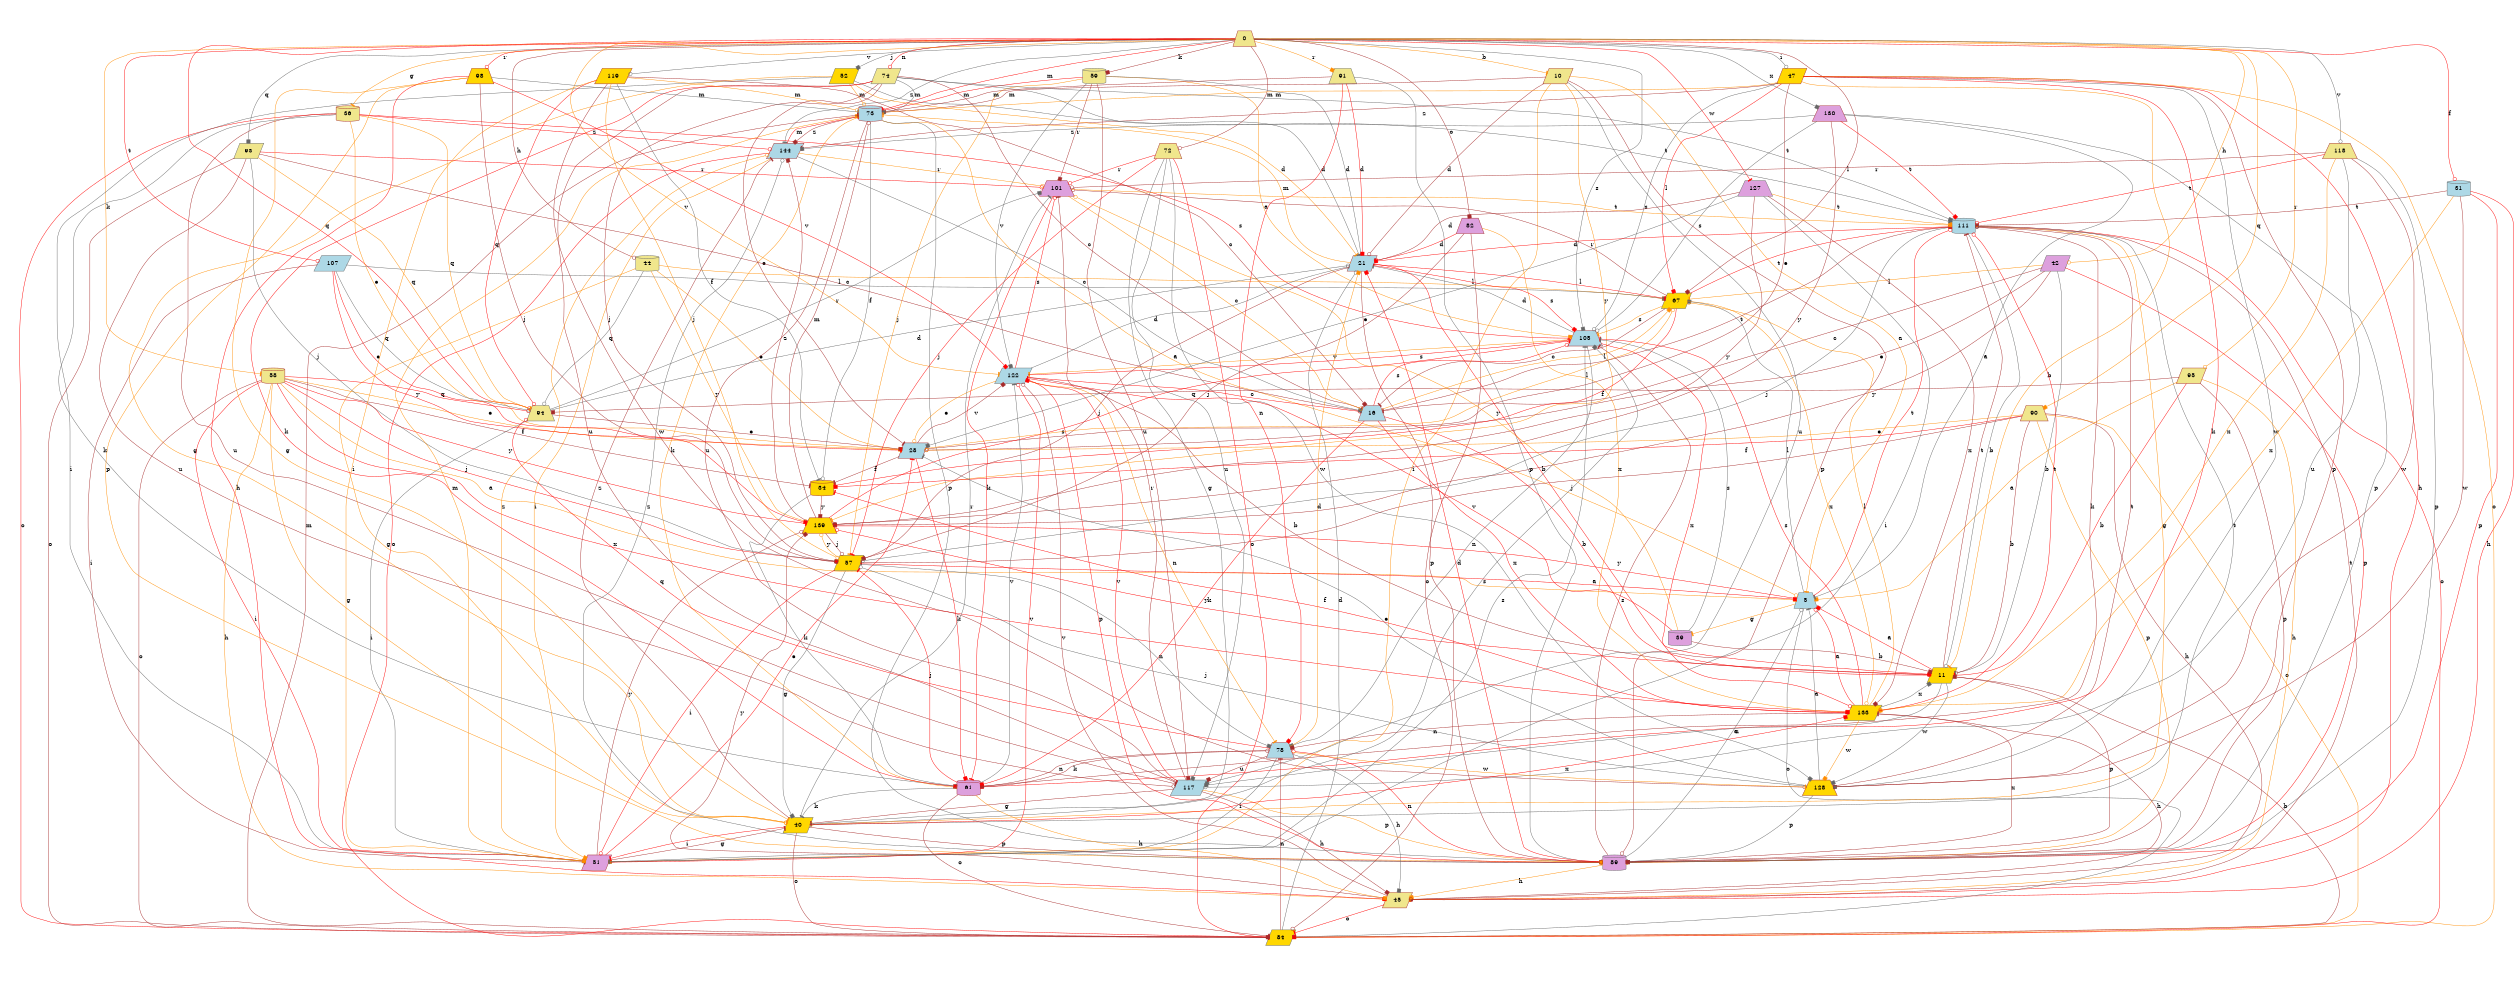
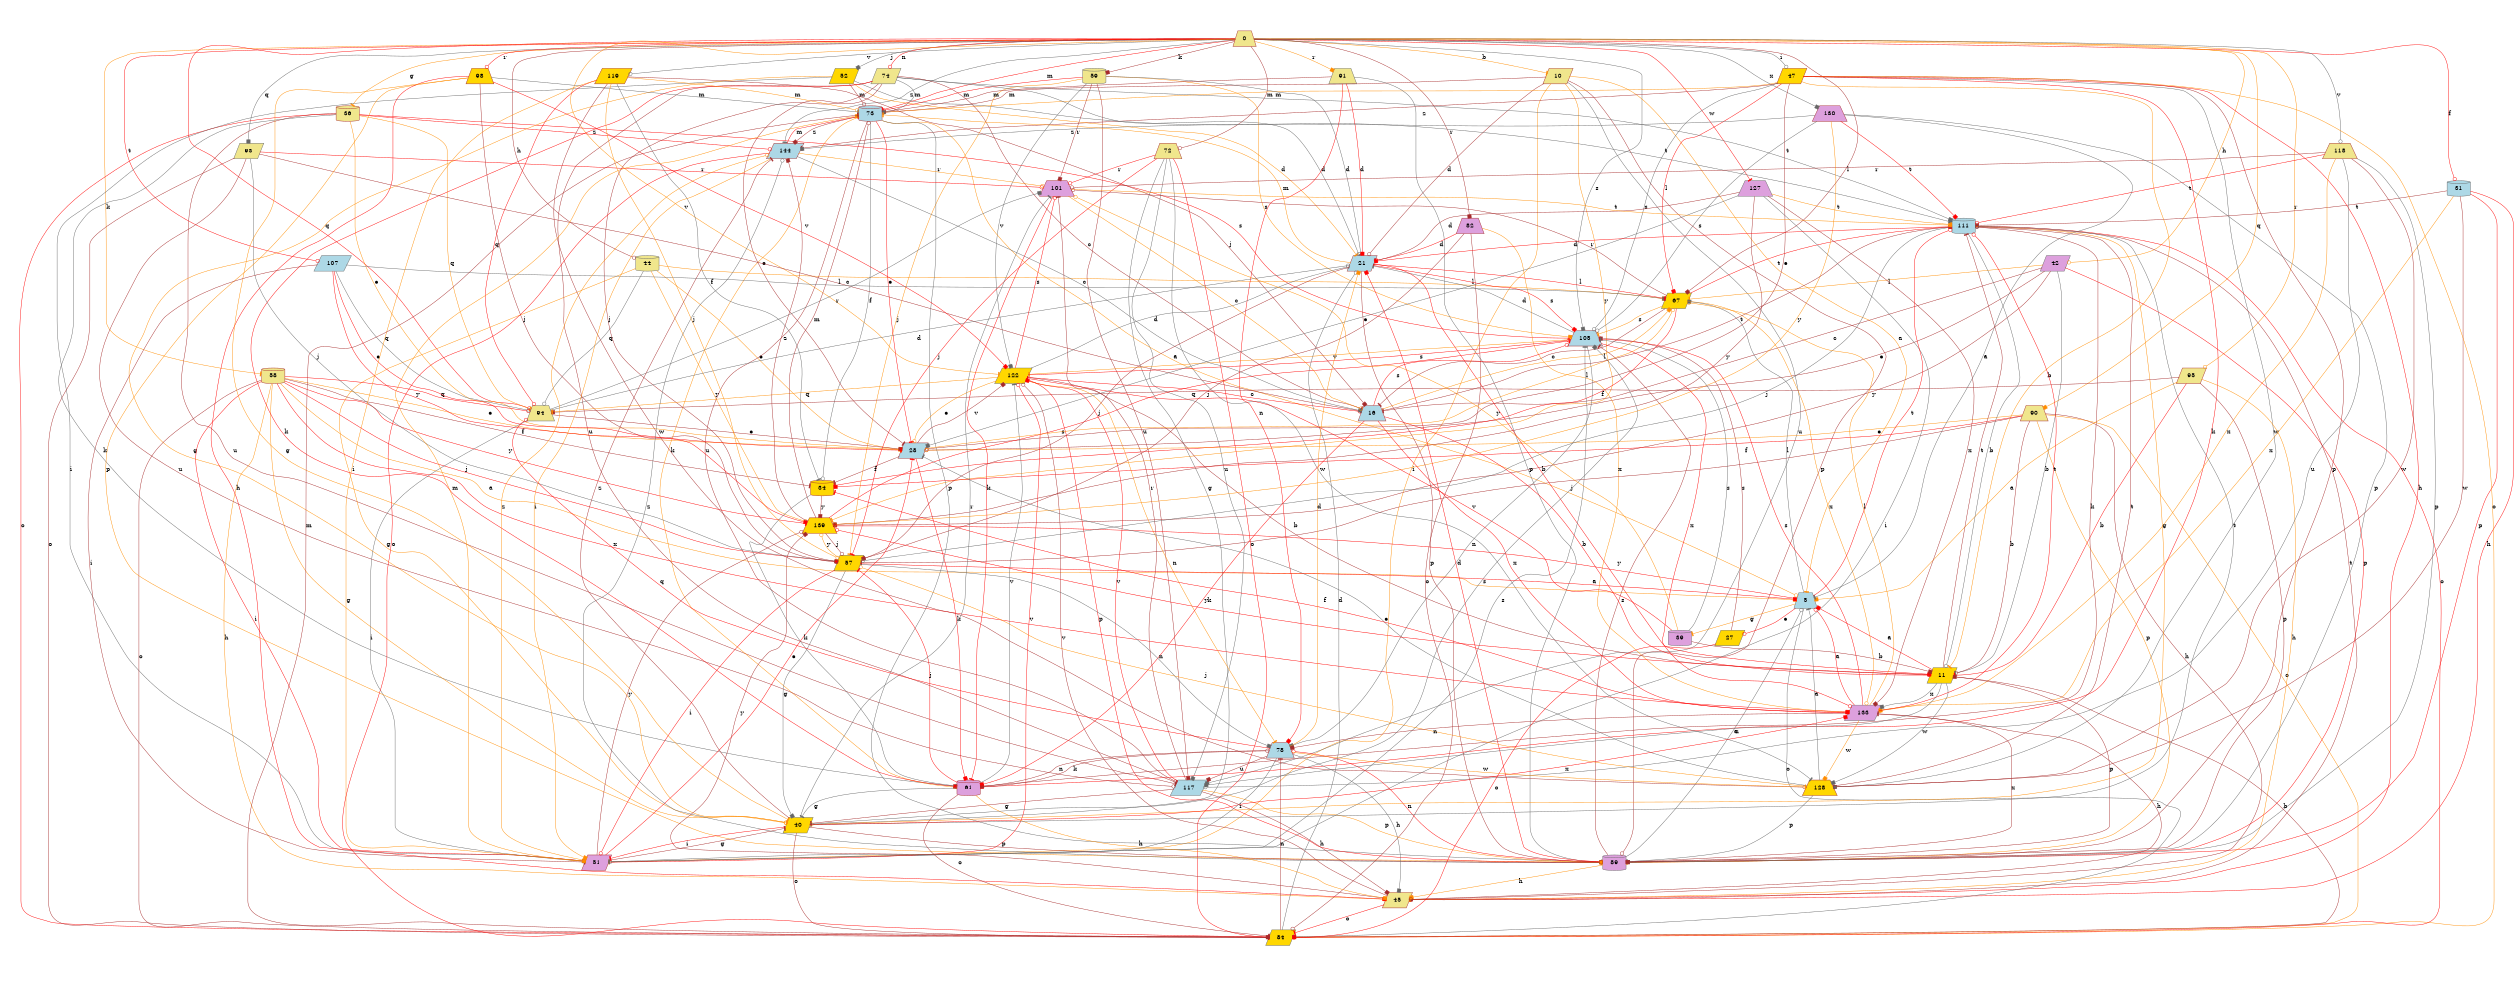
(855, 92) -> (855, 92)
(1202, 122) -> (1202, 122)
(1451, 132) -> (1451, 132)
(1266, 207) -> (1266, 207)
(1231, 245) -> (1231, 245)
none -> (888, 281)
(410, 283) -> (776, 395)
(1013, 376) -> (1013, 376)
(1435, 463) -> (1435, 463)
(1410, 518) -> (1410, 518)
none -> (1730, 638)
(1905, 699) -> (1914, 701)
(1326, 709) -> (1326, 709)
(1863, 713) -> (1863, 713)
(1366, 742) -> (1366, 742)
(816, 807) -> (816, 807)
